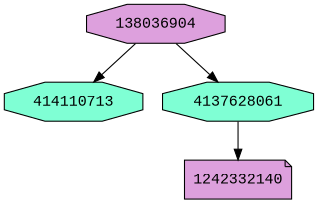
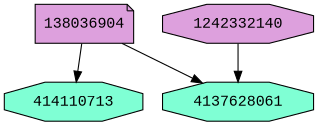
(156, 24) -> (84, 24)
(238, 135) -> (238, 57)
(238, 180) -> (238, 24)
